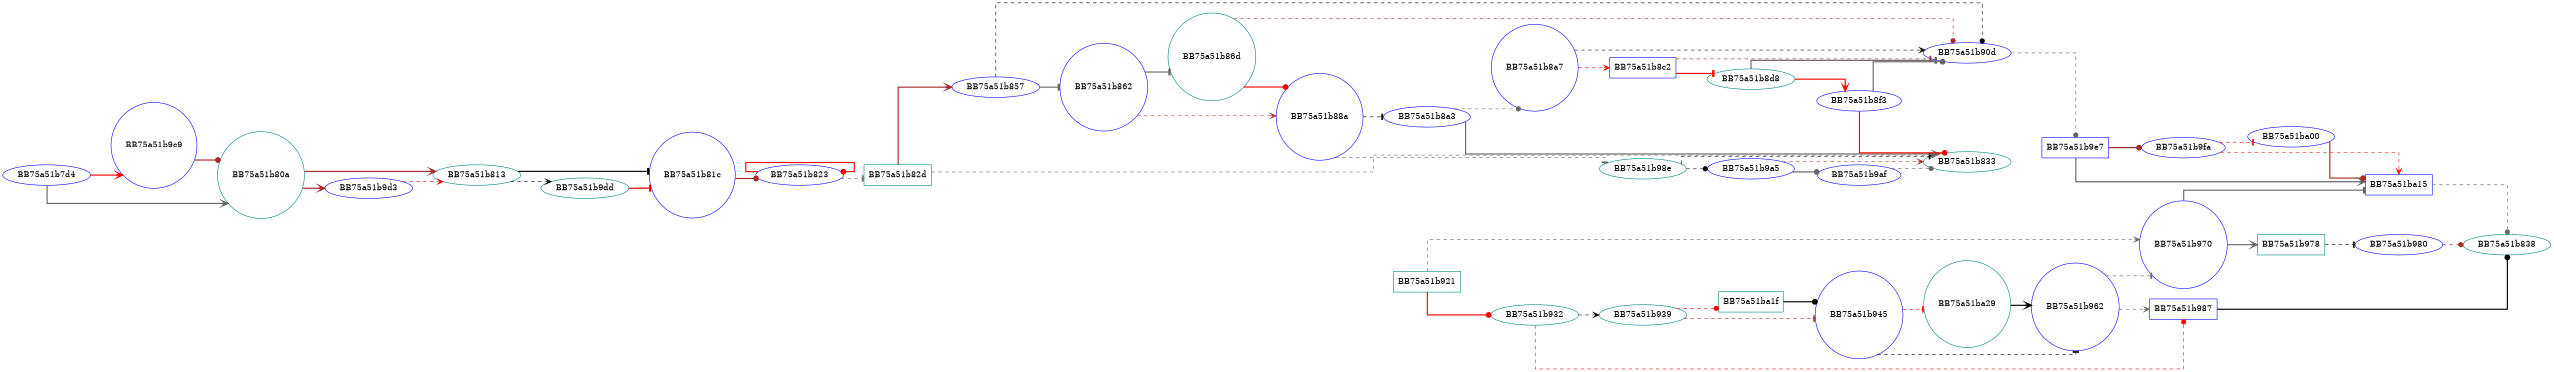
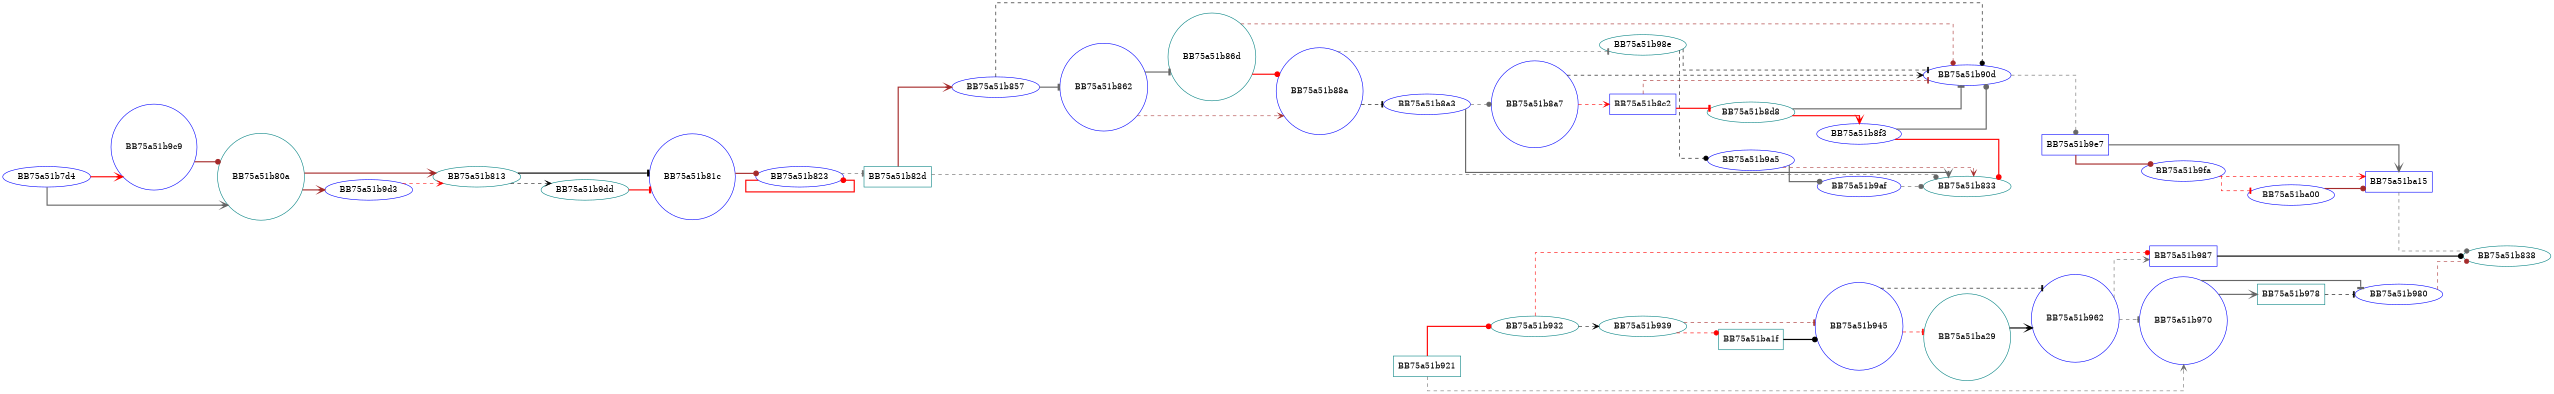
(1801, 156) -> (1794, 70)
(2268, 190) -> (2284, 280)
